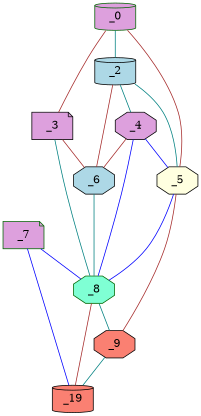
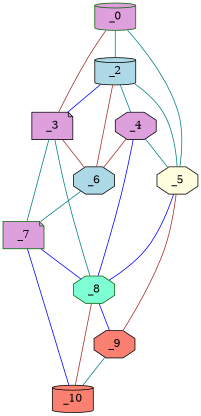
(170, 93) -> (170, 93)
none -> (84, 98)
(157, 153) -> (157, 153)
none -> (38, 180)
(94, 235) -> (61, 206)
(104, 317) -> (104, 317)
(73, 399) -> (73, 399)
